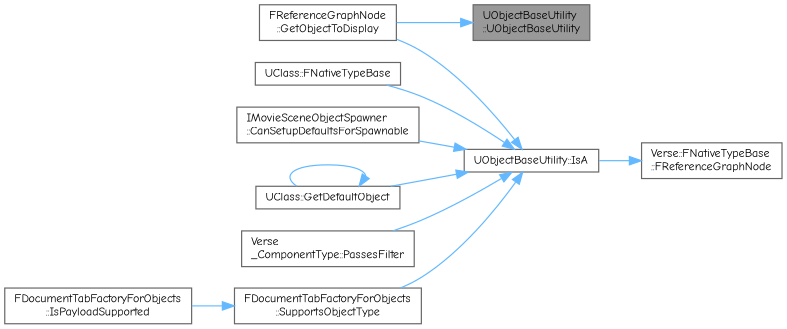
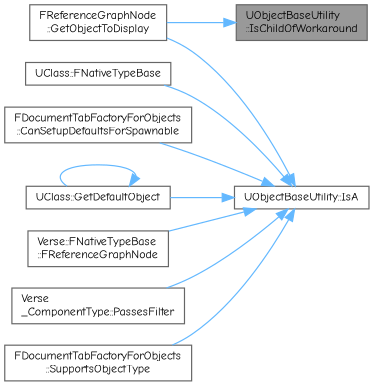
(531, 23) -> (302, 23)
(328, 125) -> (98, 125)
(614, 161) -> (206, 222)
(98, 306) -> none
